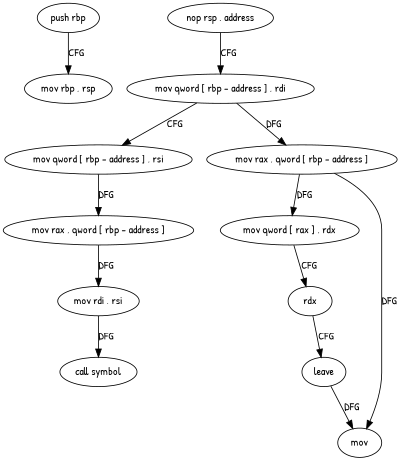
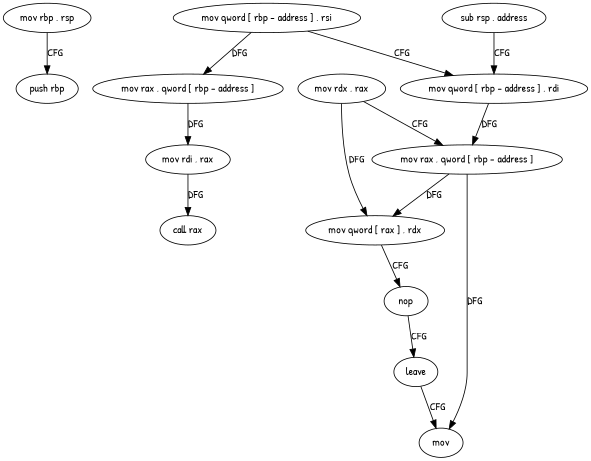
(221, 18) -> (494, 18)
(68, 49) -> (47, 49)
none -> (342, 89)
(163, 122) -> (376, 52)
(98, 301) -> (188, 160)
(310, 301) -> (406, 301)
(98, 372) -> (188, 230)
(352, 407) -> (438, 407)
